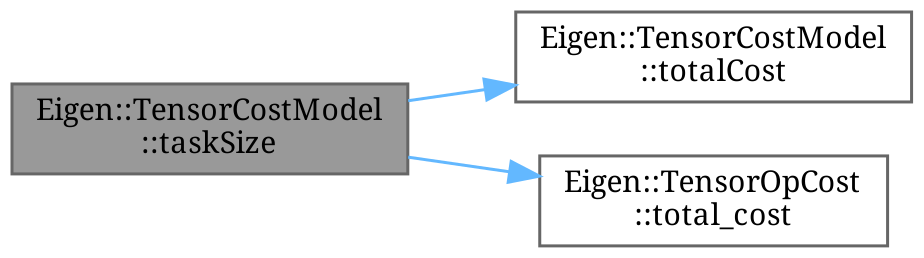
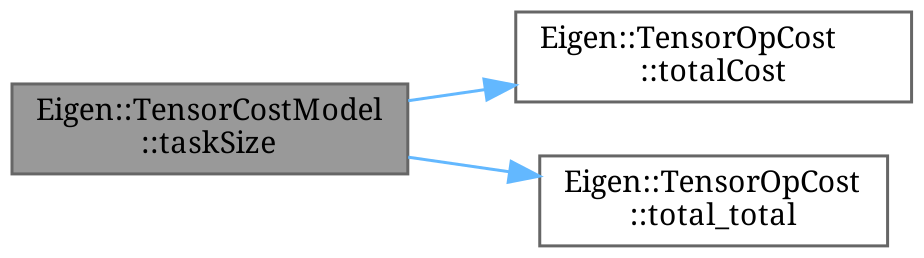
(714, 57) -> (714, 57)
(714, 201) -> (714, 201)
